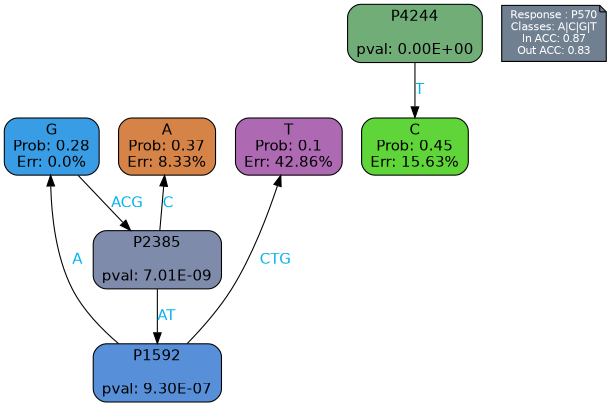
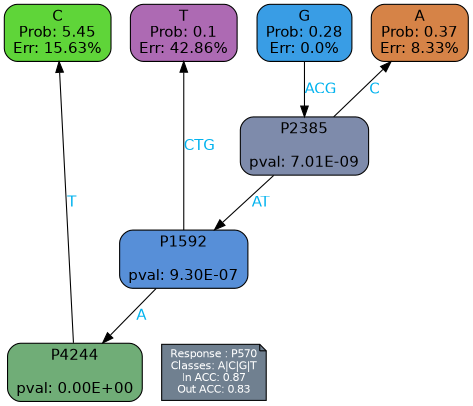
(415, 147) -> (58, 33)
(66, 274) -> (133, 312)
